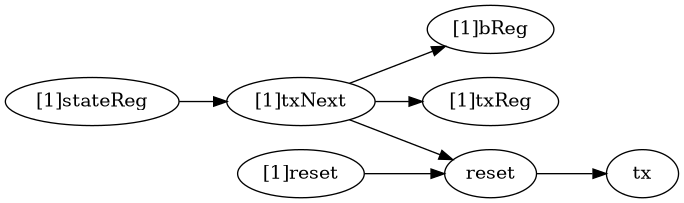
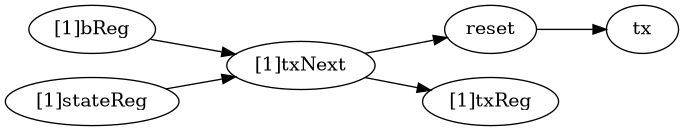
(391, 67) -> (186, 46)
(301, 174) -> none
